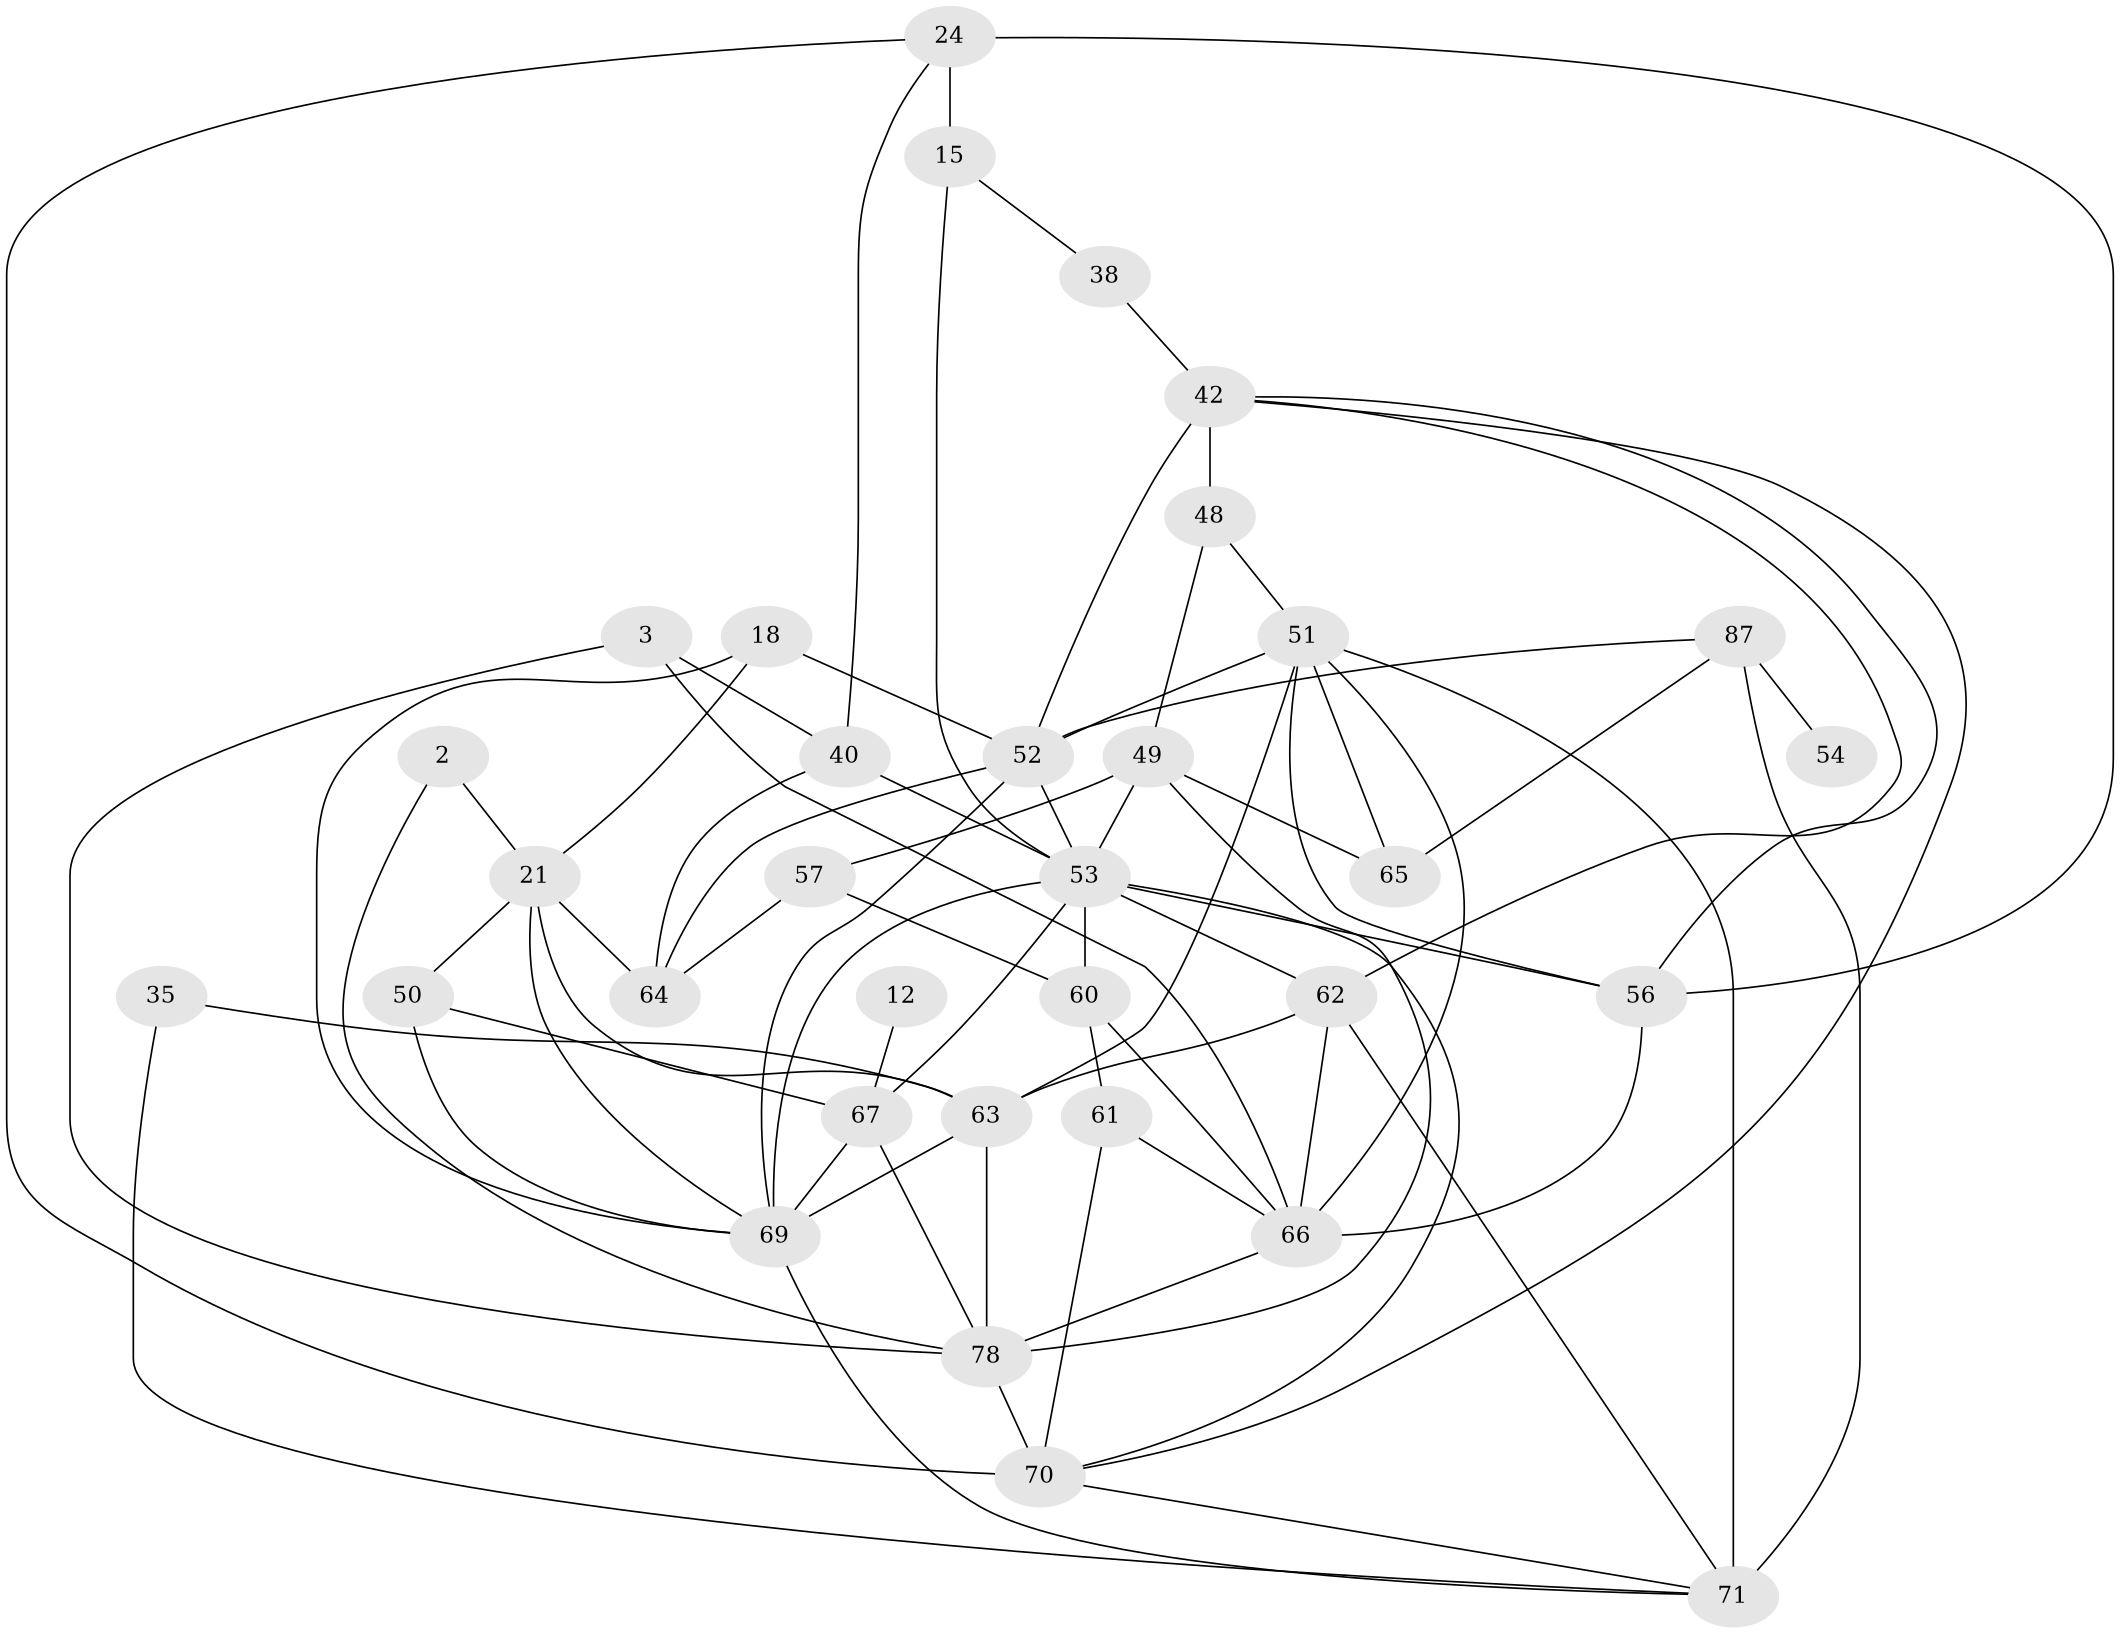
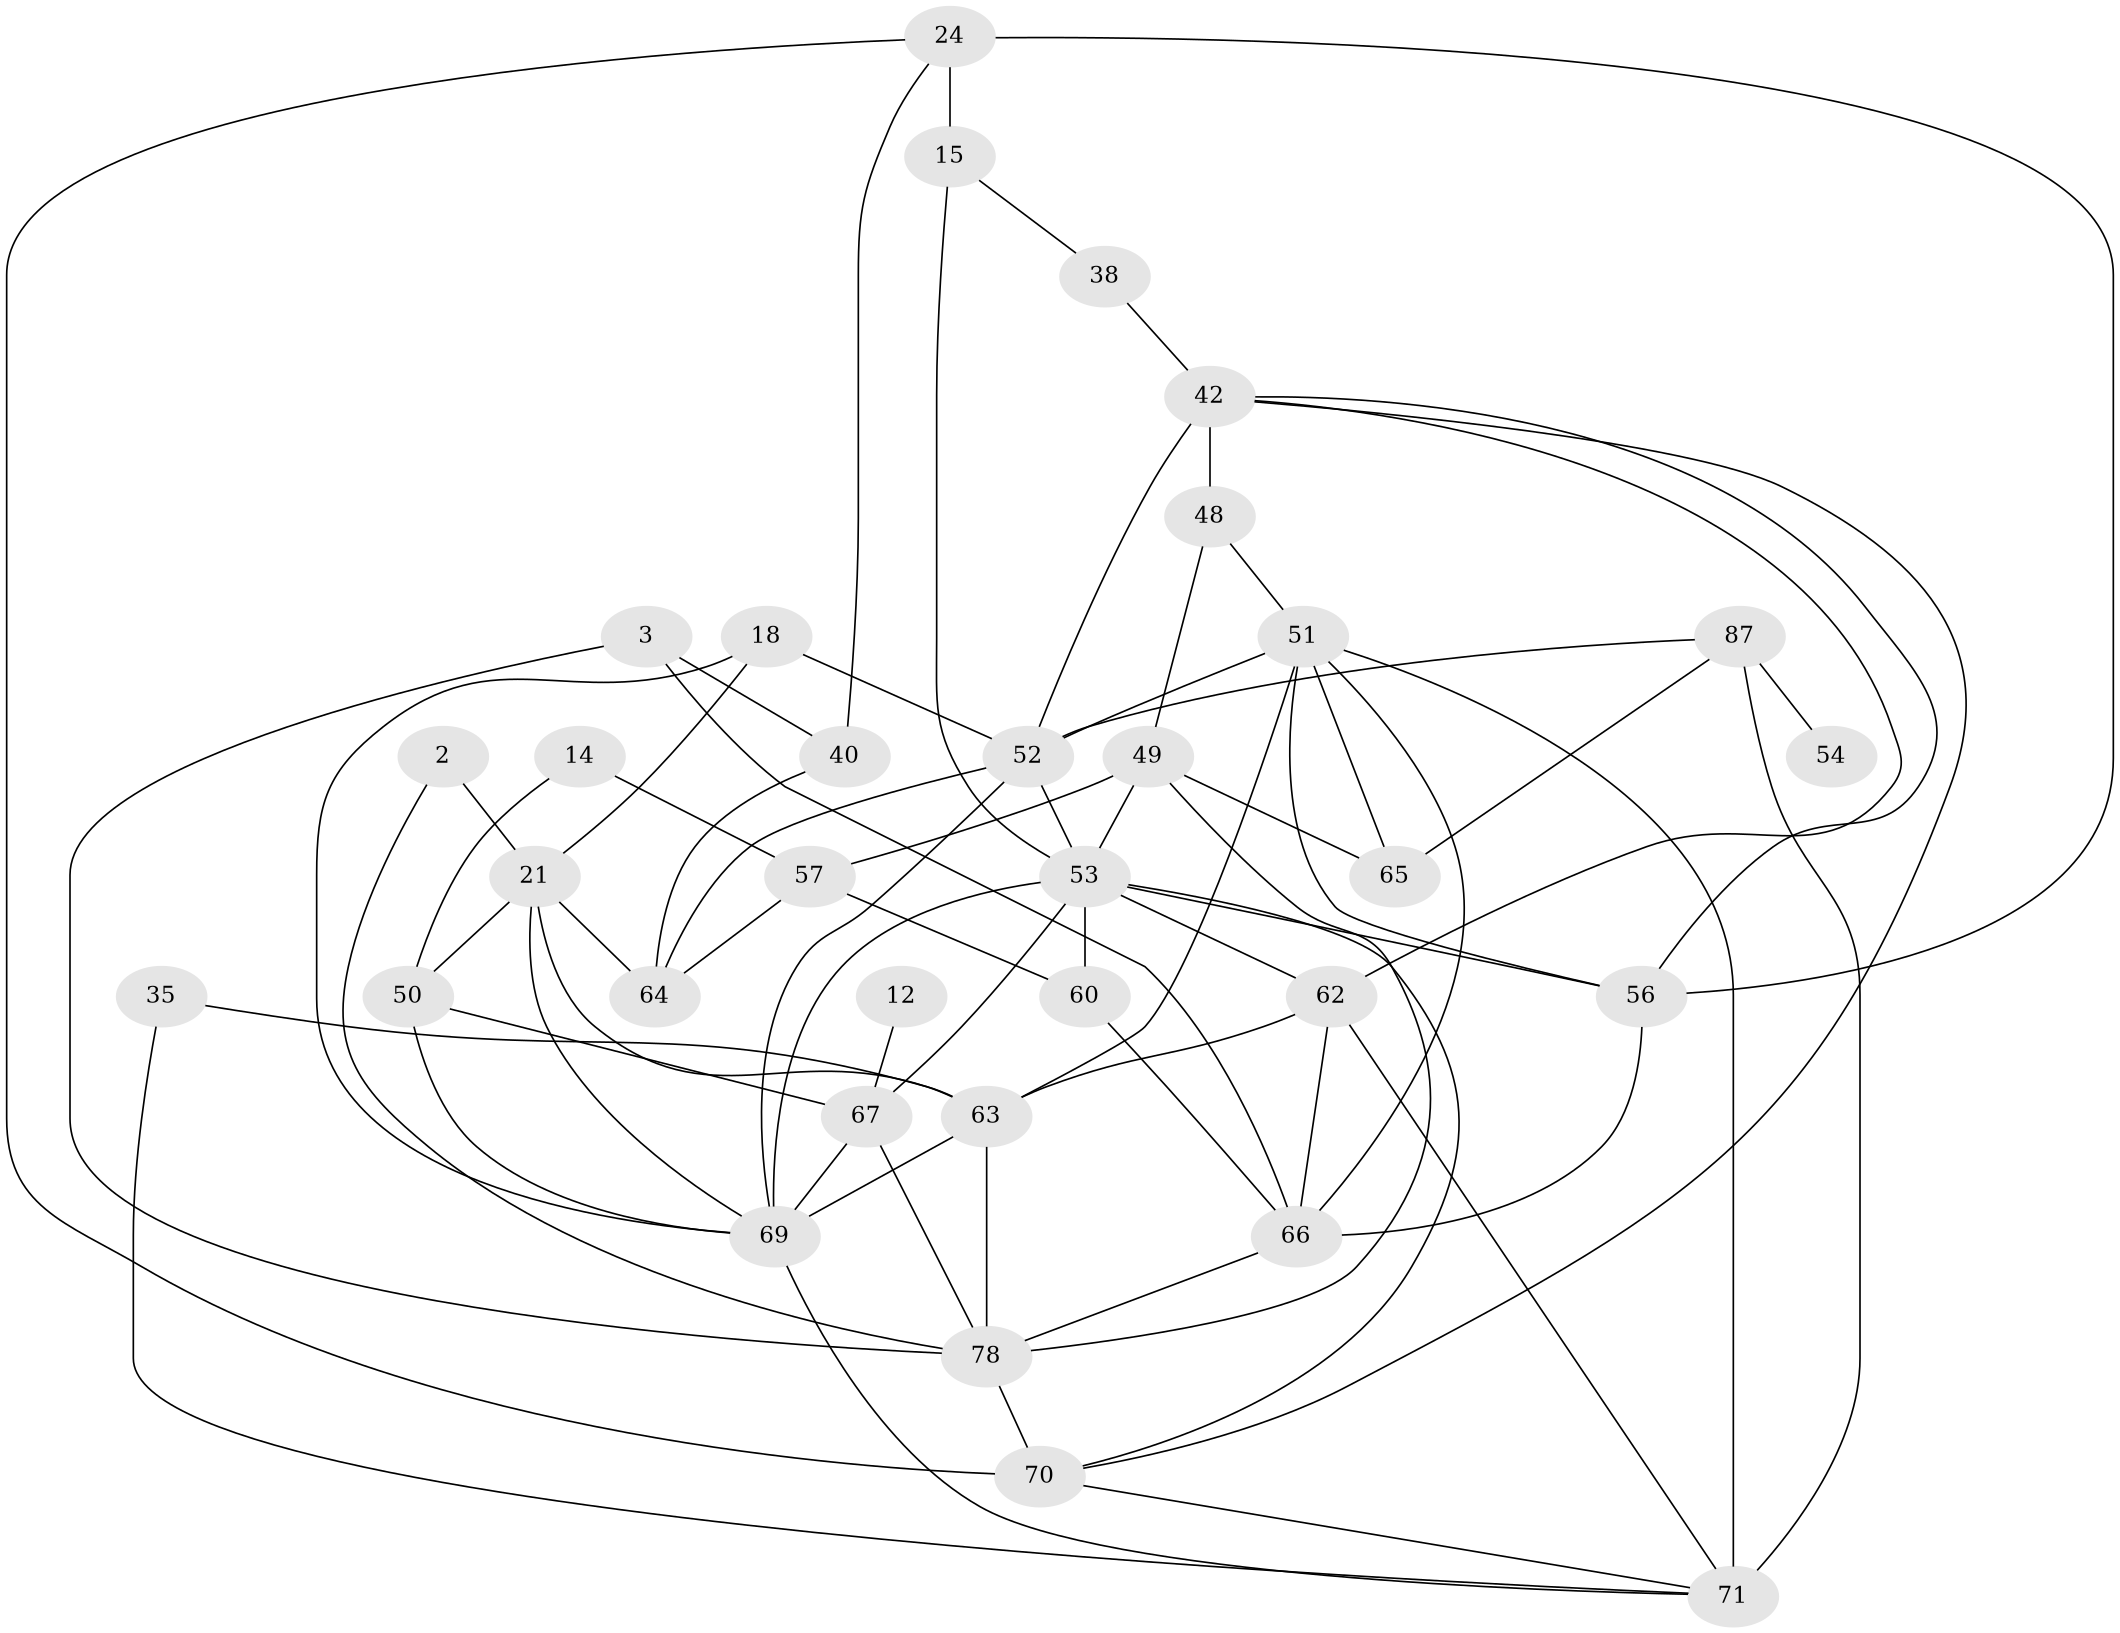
none -> (580, 757)
(956, 813) -> none
(1107, 1117) -> none
